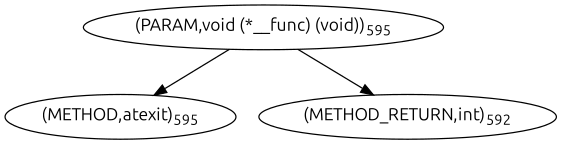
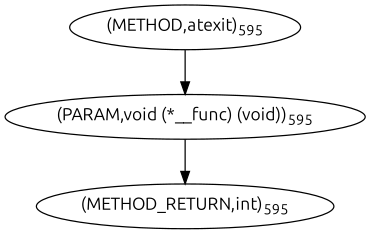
(197, 69) -> (185, 66)
(499, 115) -> (277, 204)
